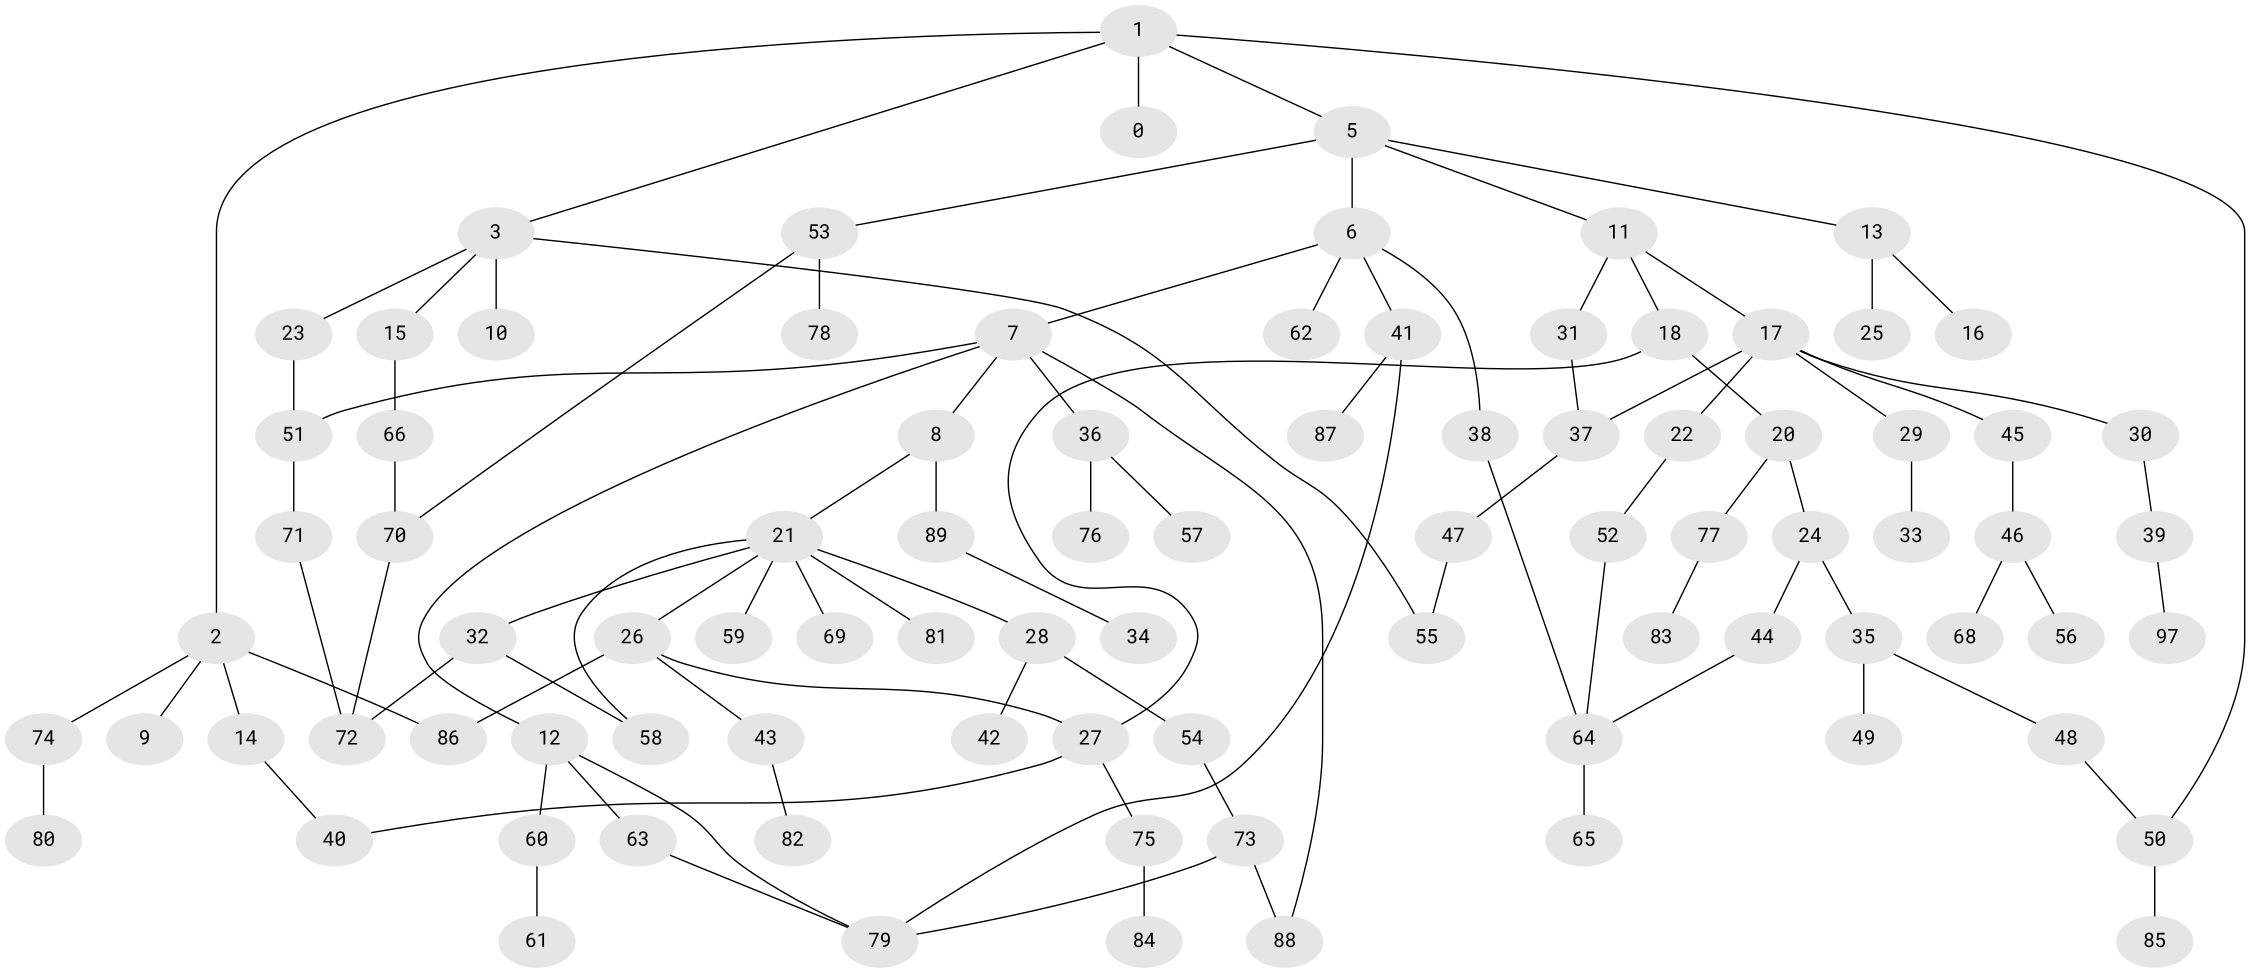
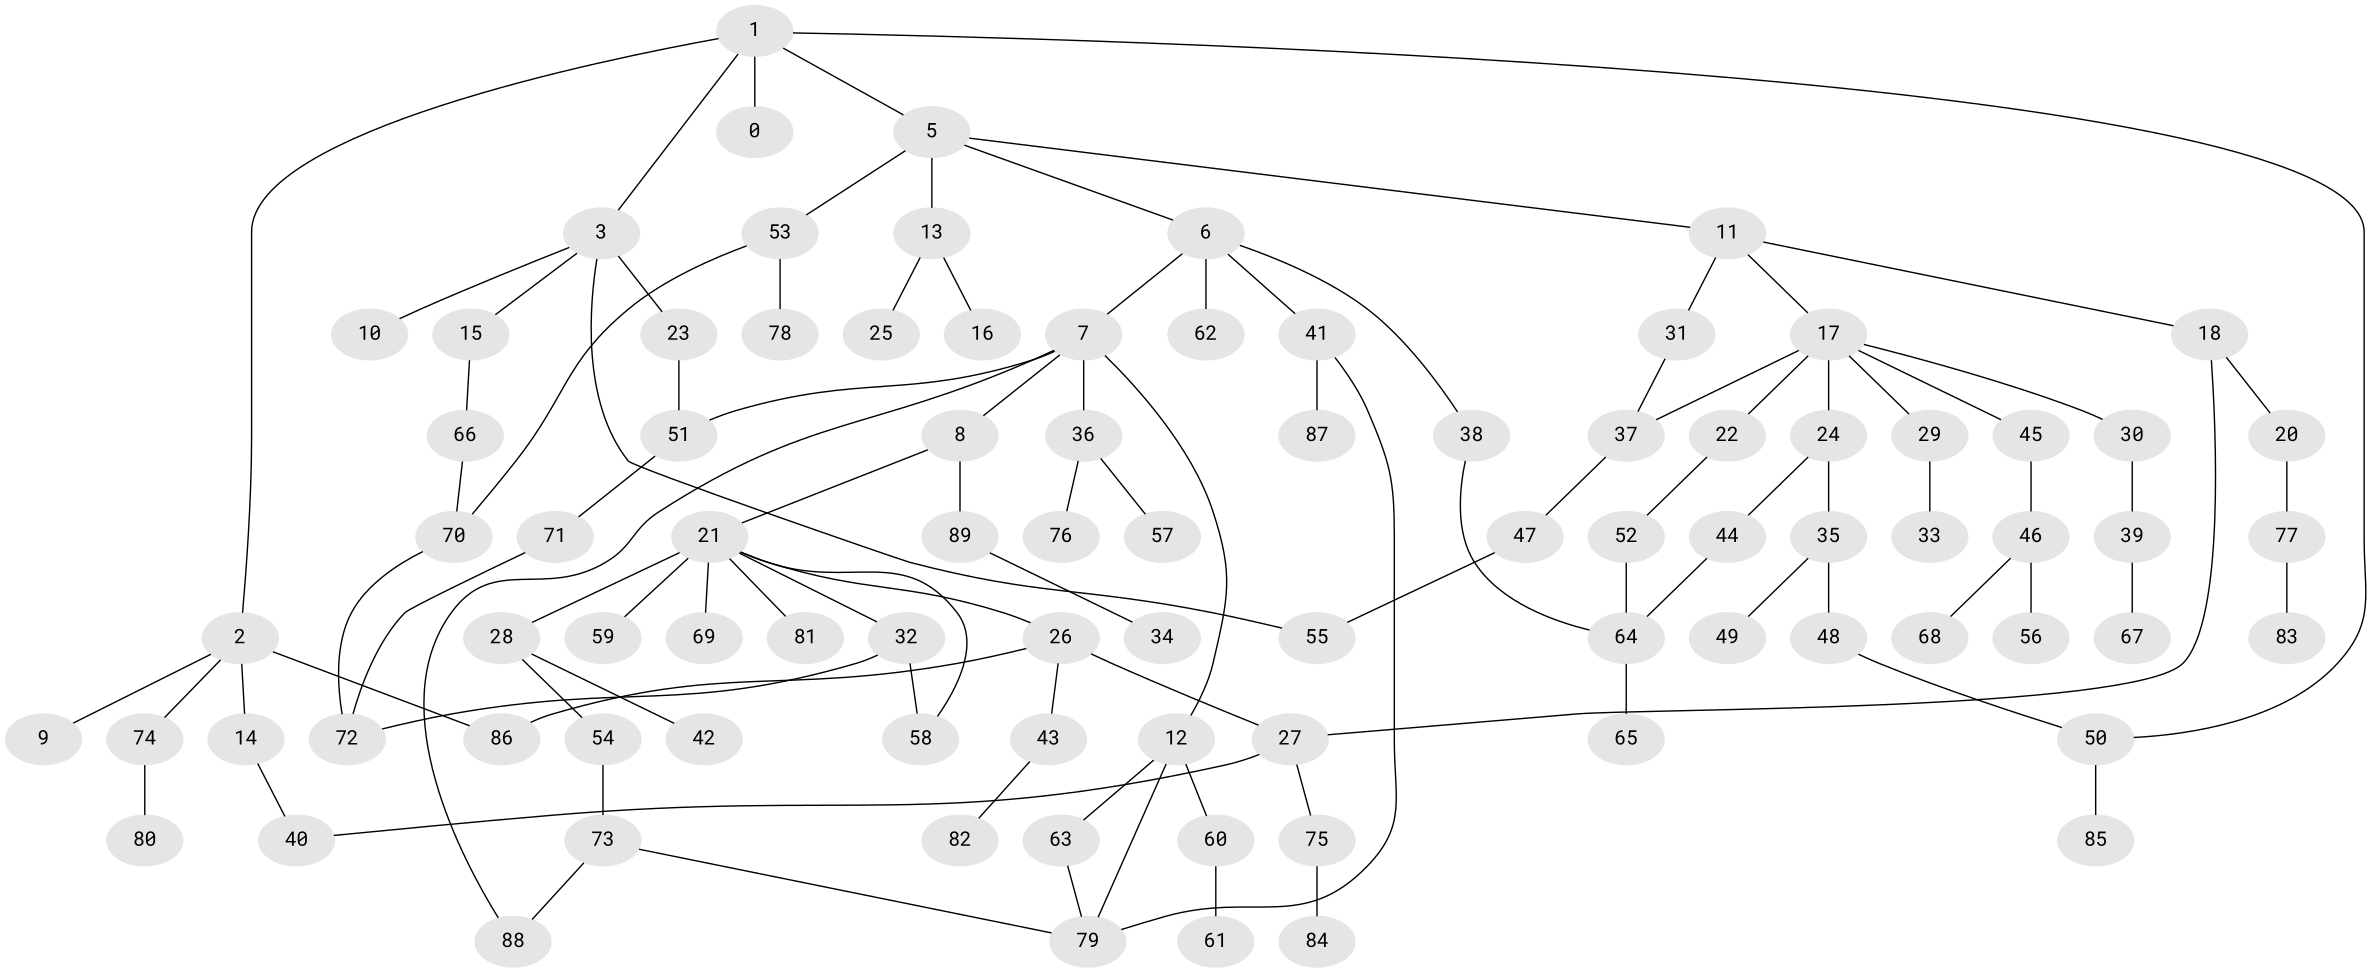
(1797, 486) -> (1829, 385)
(2167, 638) -> (2132, 638)
